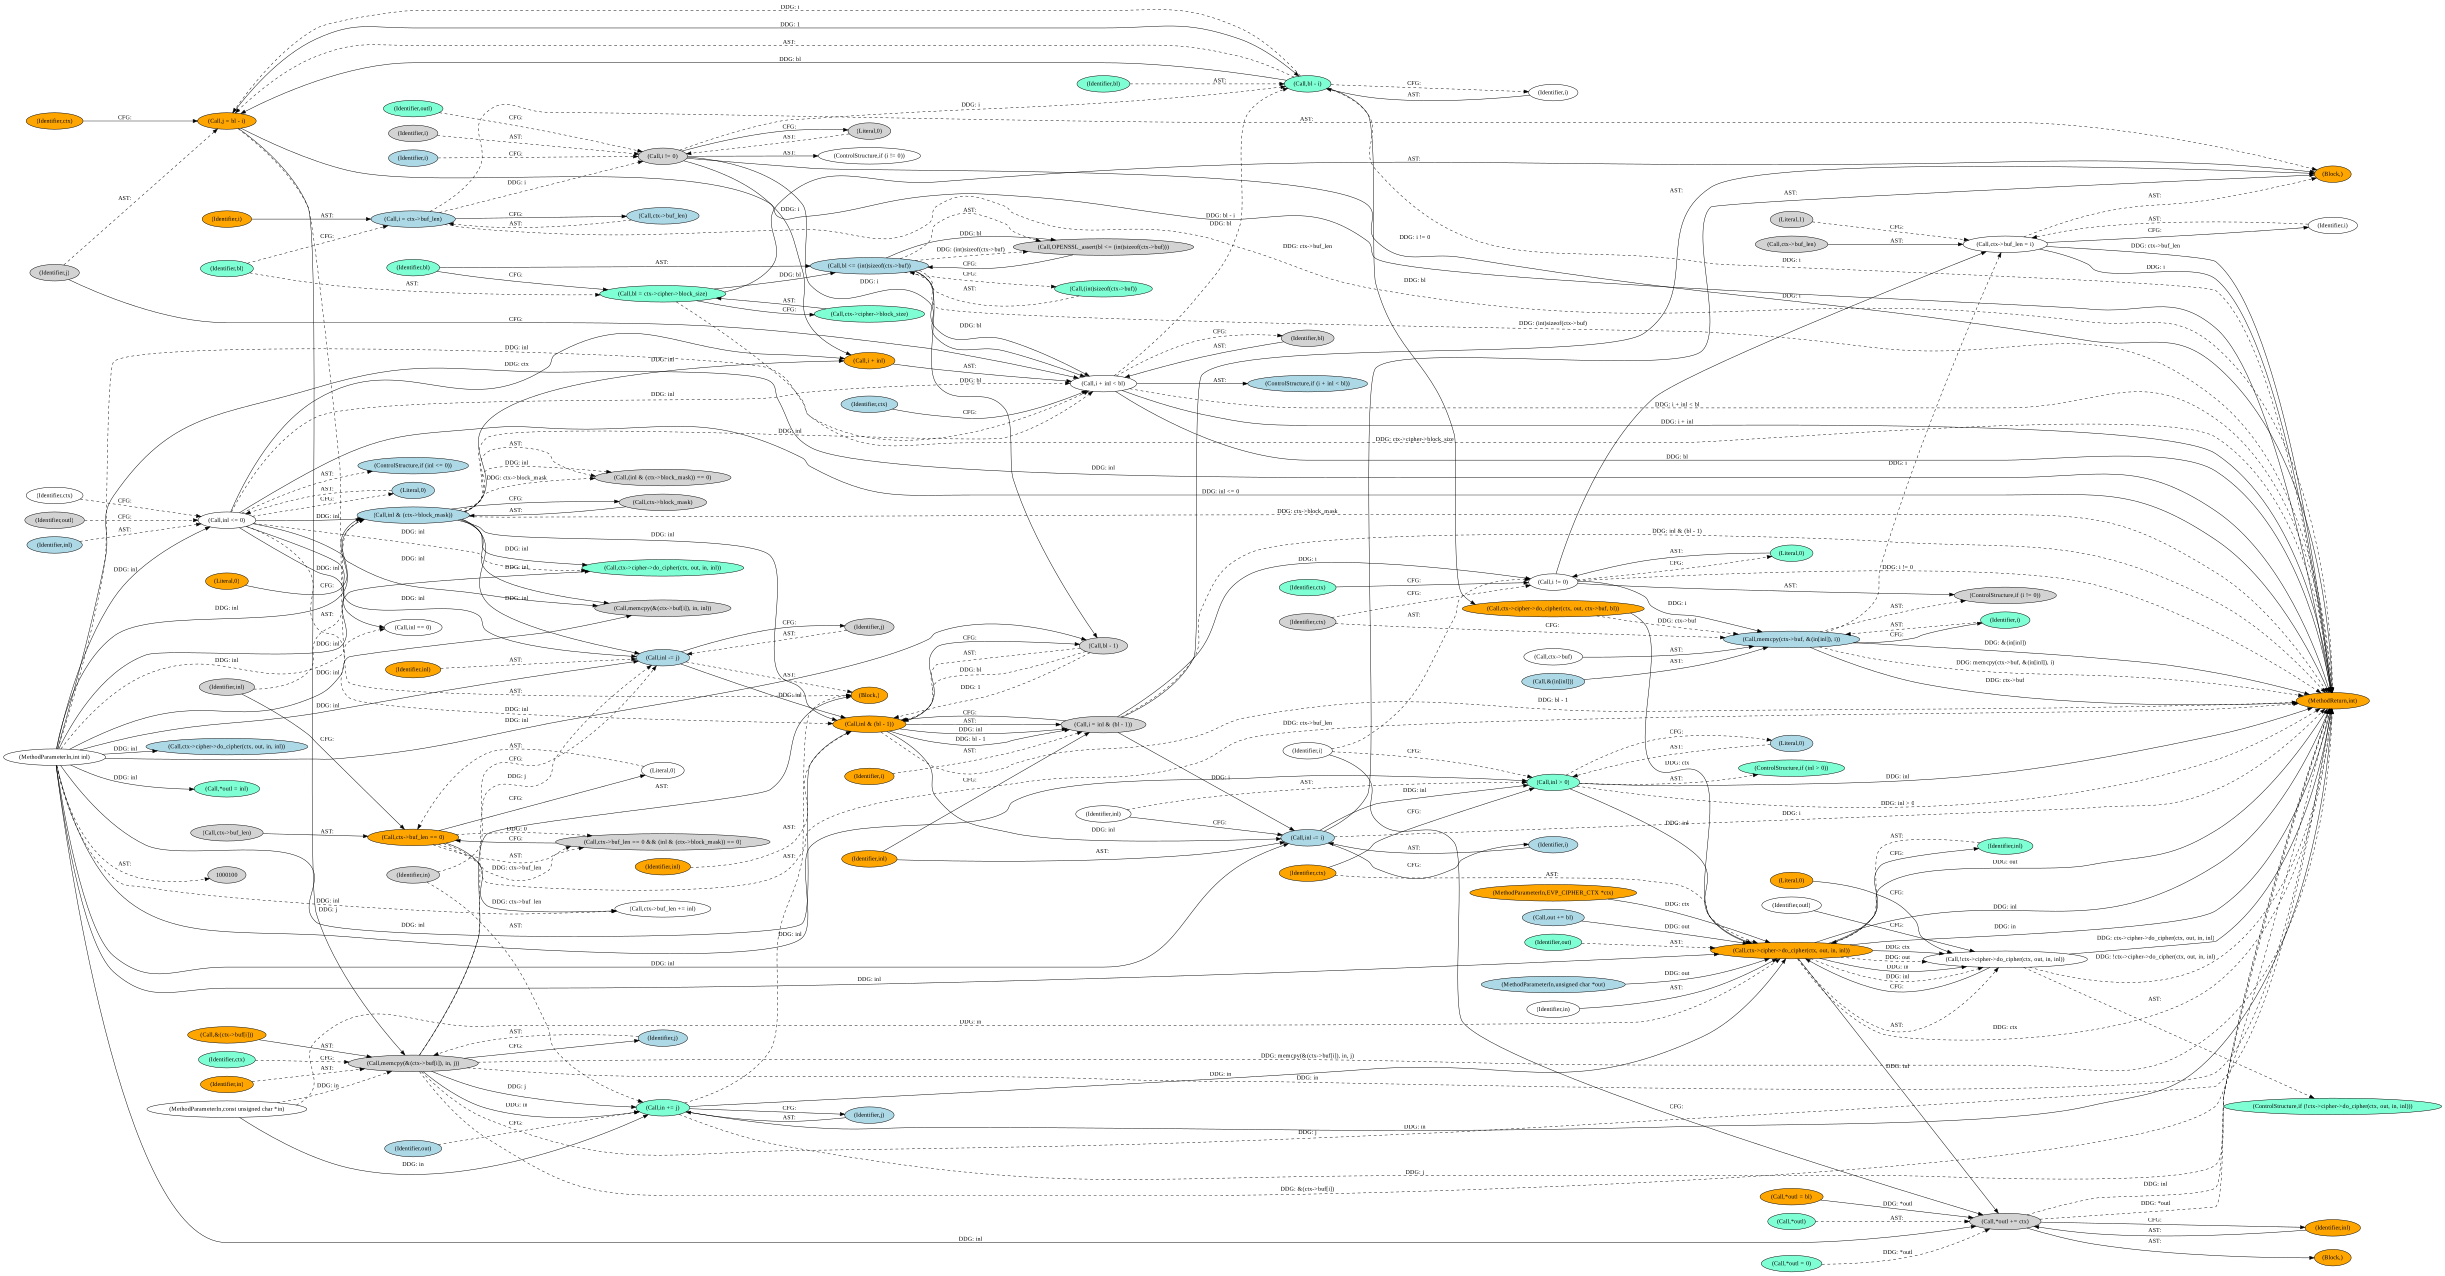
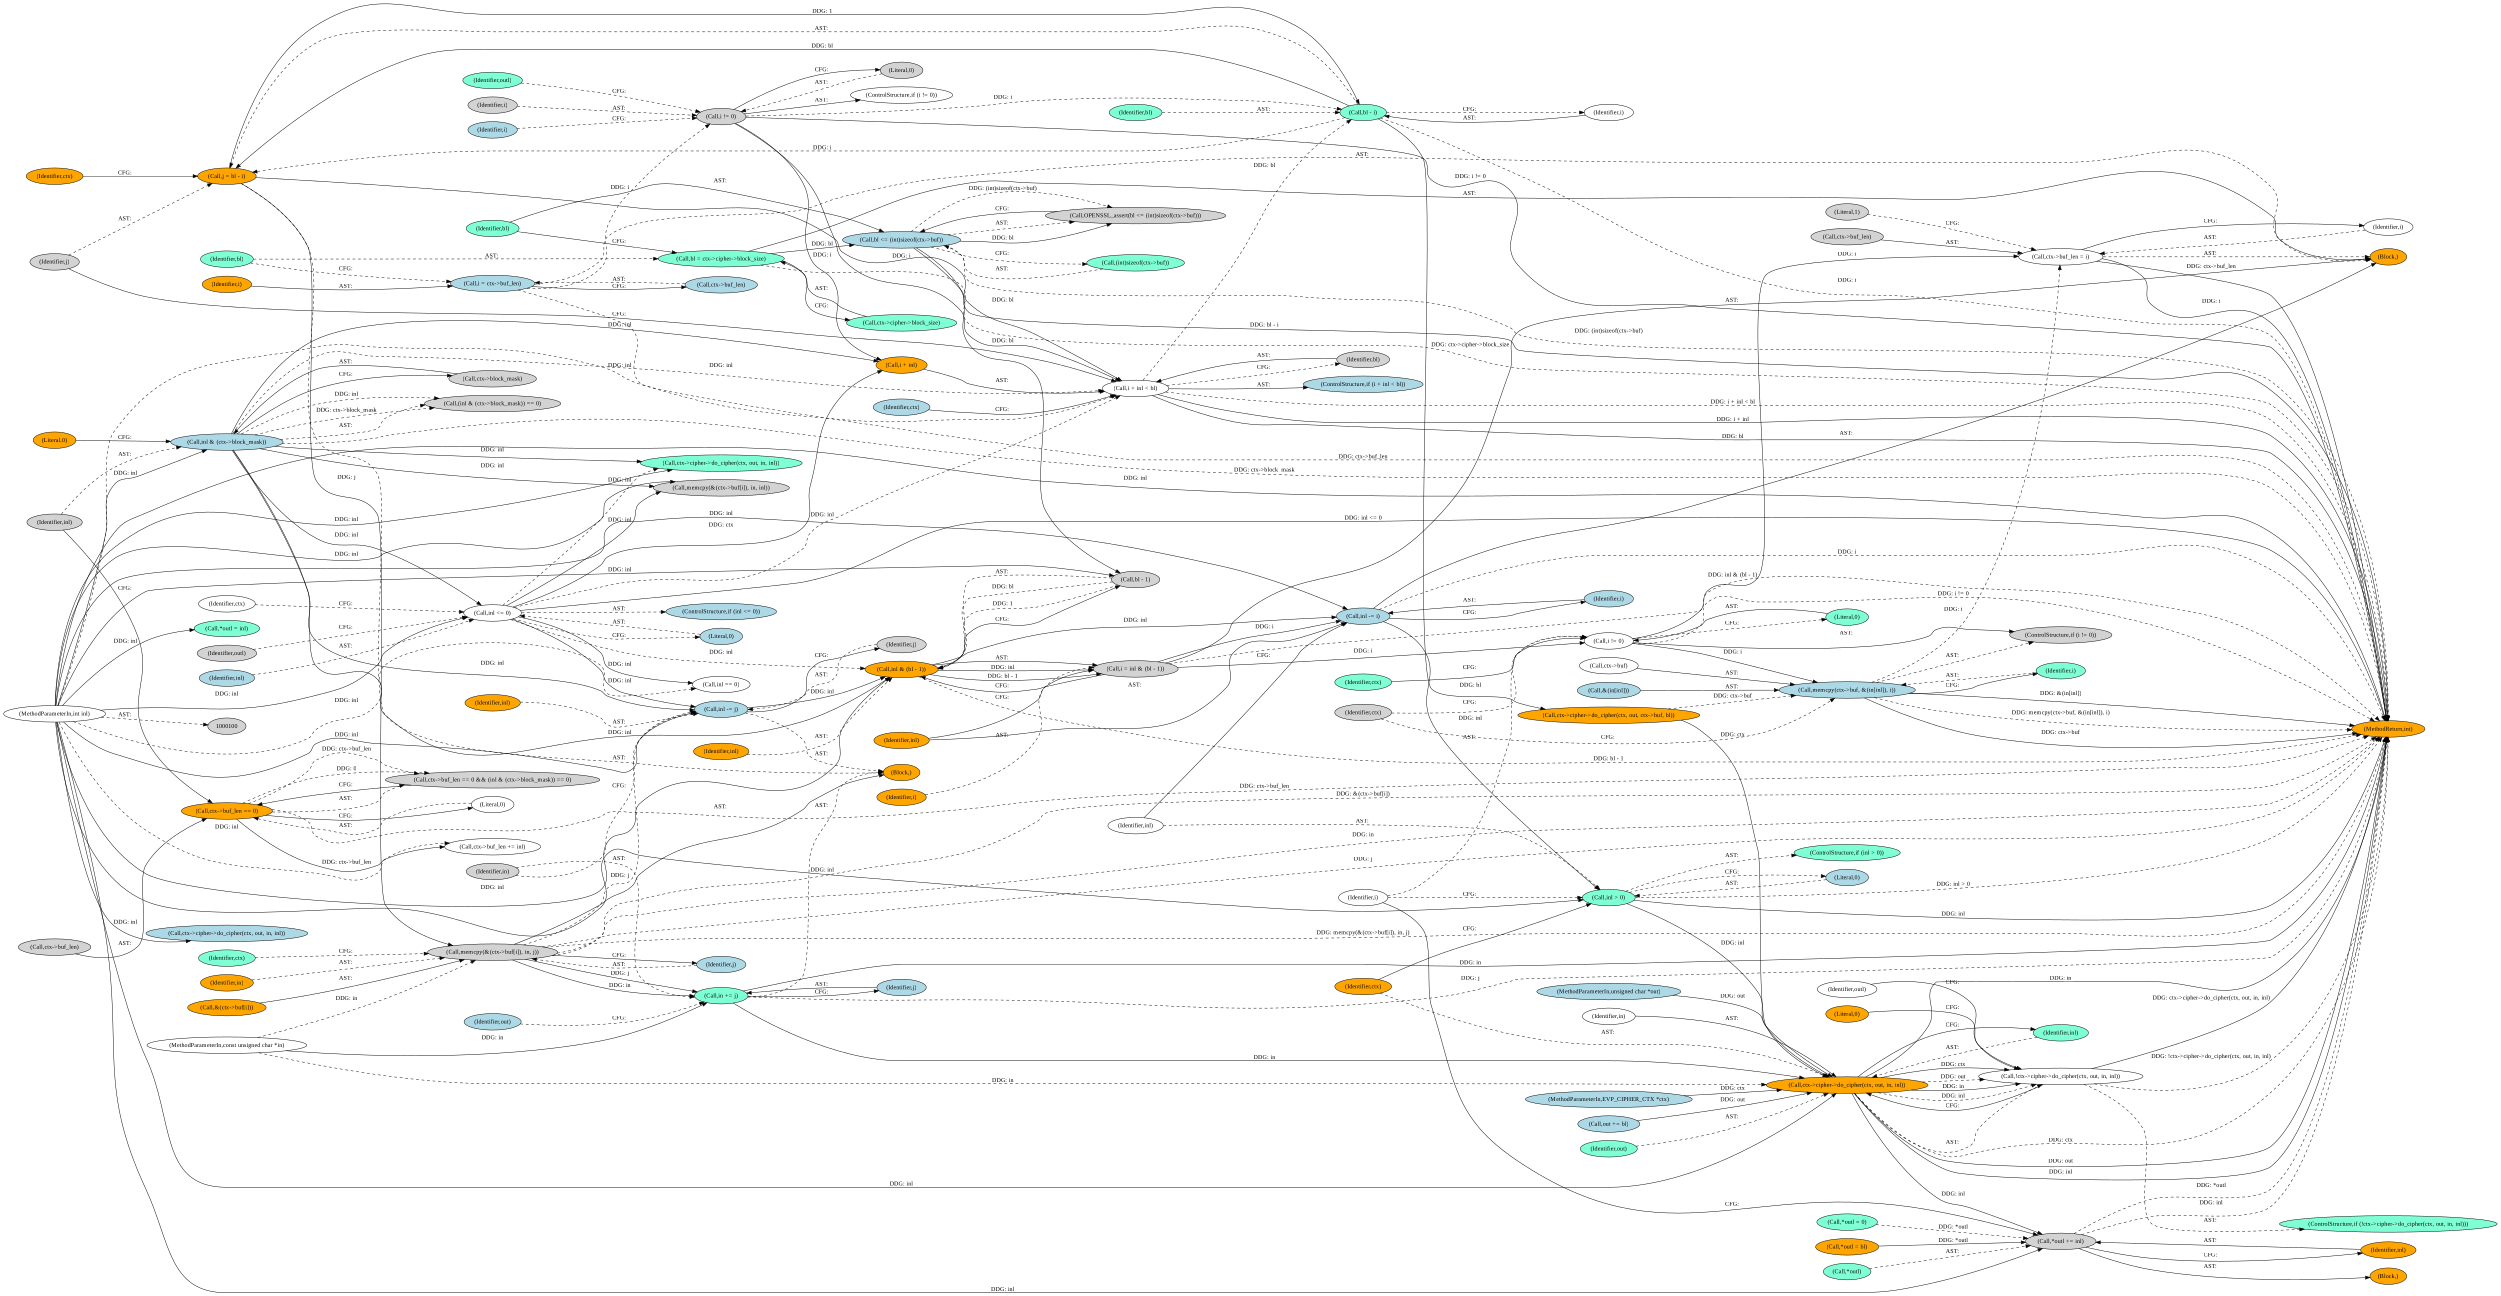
(307, 520) -> (342, 545)
(1553, 893) -> (1609, 1099)
(2005, 1221) -> (2061, 1241)
